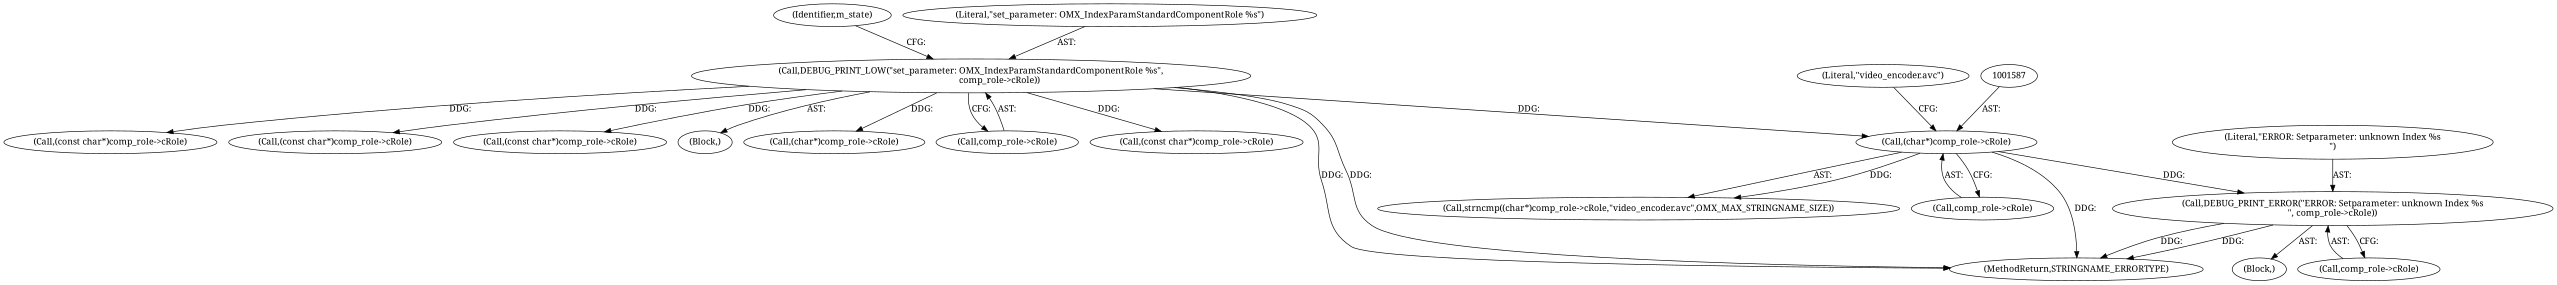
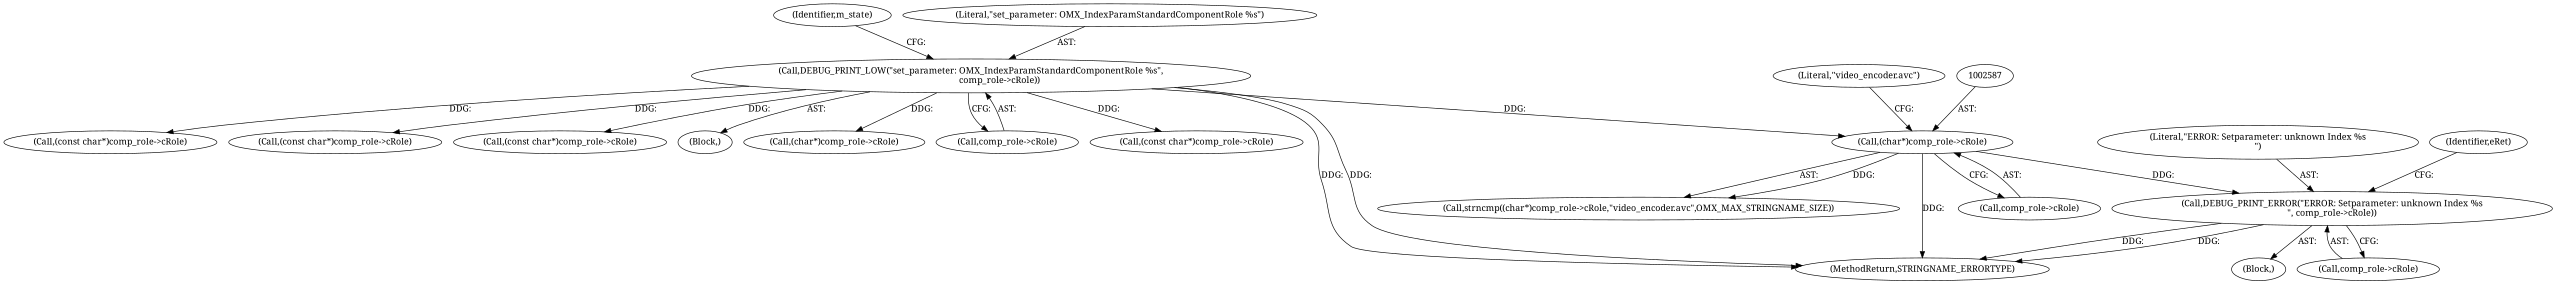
(2009, 76) -> (1985, 76)
none -> (2478, 142)
